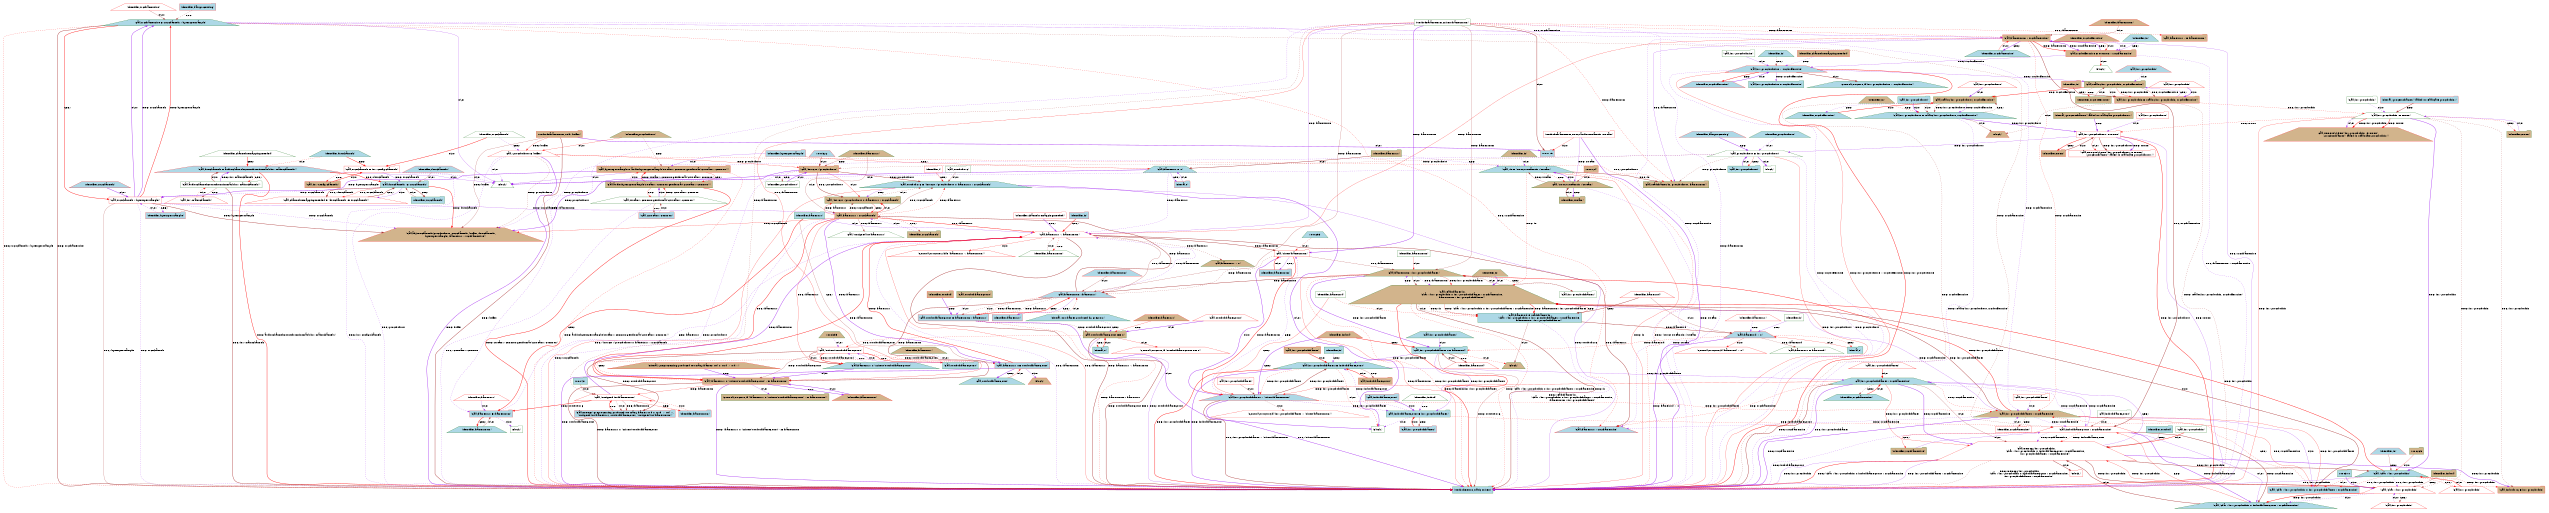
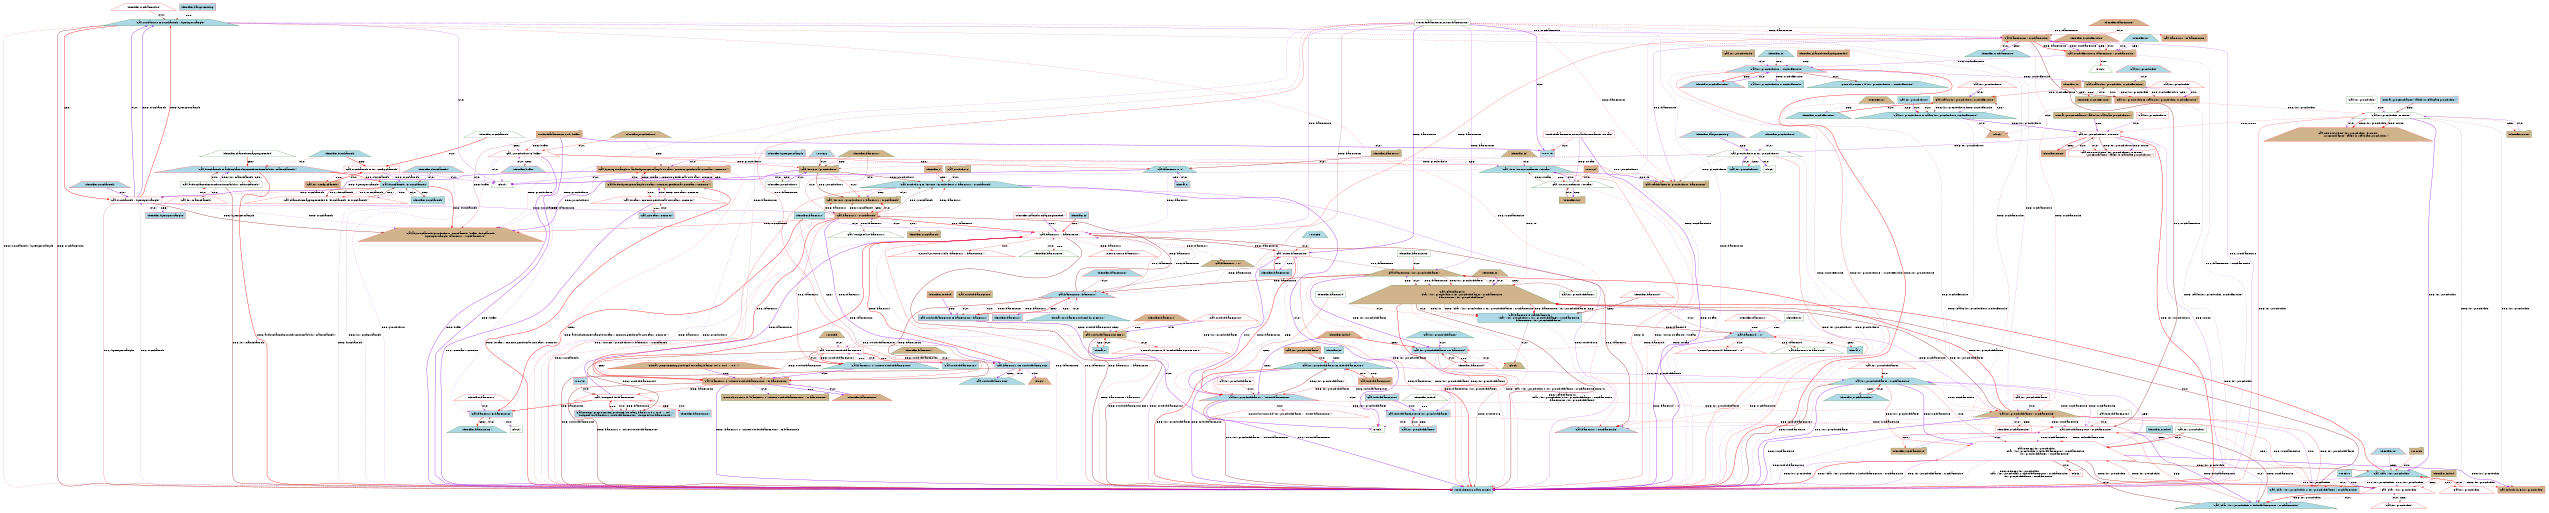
(170, 23) -> (170, 23)
(1738, 54) -> (1738, 54)
(2101, 54) -> (2101, 54)
(1537, 60) -> (1537, 60)
(2039, 92) -> (2039, 92)
(1471, 156) -> (1471, 156)
(1166, 162) -> (1166, 162)
none -> (524, 169)
(819, 169) -> (819, 169)
(933, 169) -> (933, 169)
(958, 169) -> (958, 169)
(1614, 175) -> (1614, 175)
(1572, 185) -> (1572, 185)
(272, 192) -> (272, 192)
(659, 200) -> (659, 200)
(1572, 200) -> (1572, 200)
none -> (1123, 254)
(689, 335) -> (689, 335)
(965, 337) -> (965, 337)
(1440, 350) -> (1440, 350)
(1276, 374) -> (1215, 343)
(580, 381) -> (580, 381)
(572, 406) -> (572, 406)
(1418, 414) -> (1418, 414)
(555, 454) -> (555, 454)
(435, 467) -> (435, 467)
none -> (354, 483)
(506, 484) -> (506, 484)
(599, 484) -> (599, 484)
